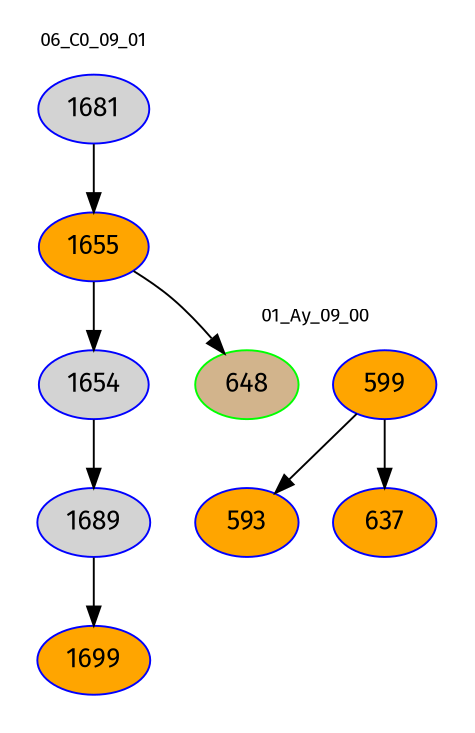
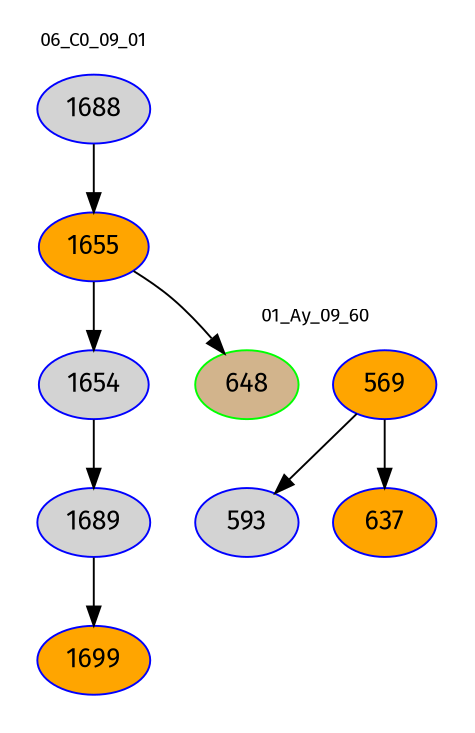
(94, 109) -> (94, 109)
(316, 317) -> (316, 317)
(385, 385) -> (385, 385)
(247, 522) -> (247, 522)
